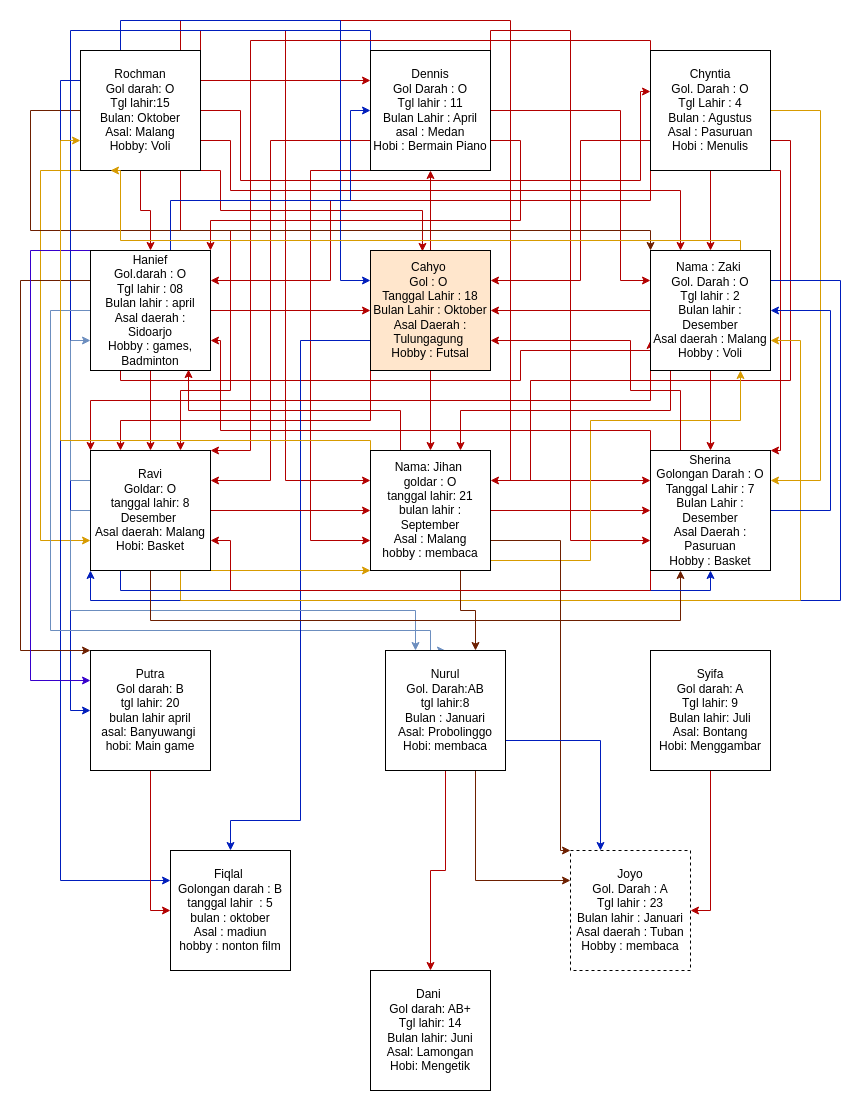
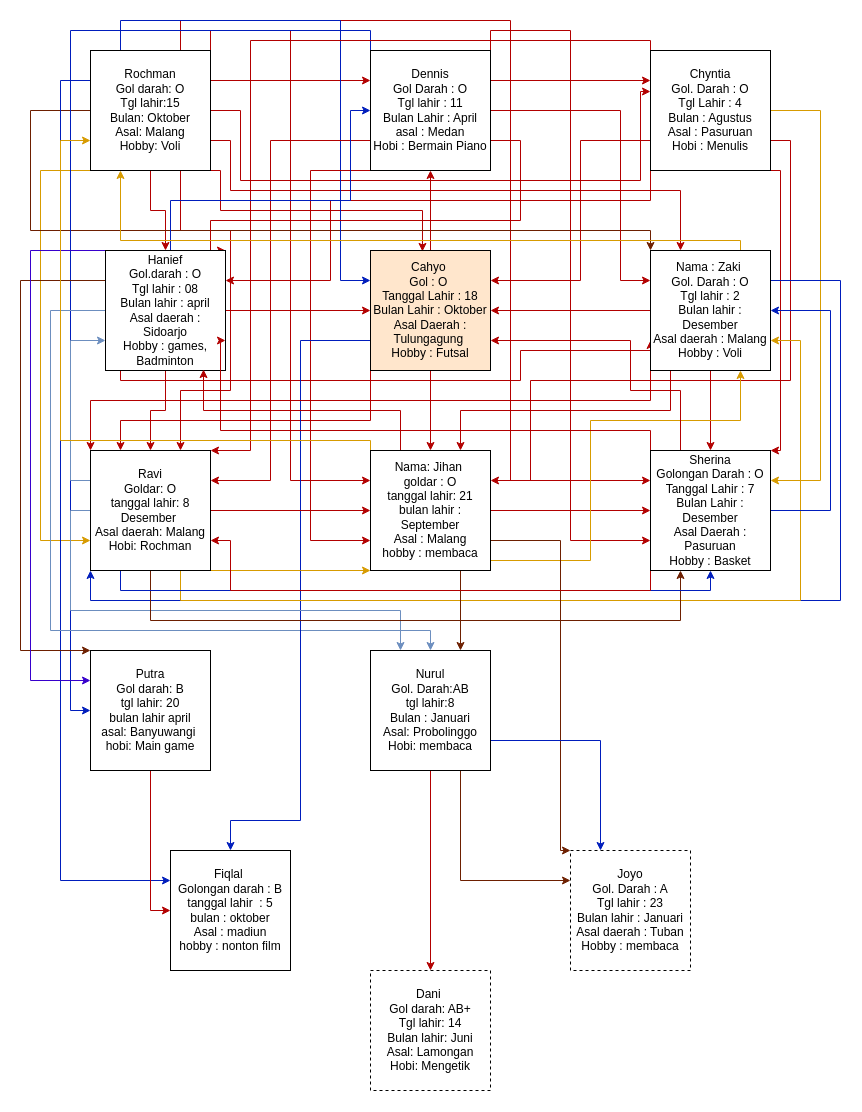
none -> (567, 81)
(141, 111) -> (151, 111)
(711, 207) -> none
(151, 311) -> (166, 311)
(151, 511) -> (151, 511)
(446, 711) -> (431, 711)
(711, 711) -> none
(711, 847) -> none
(431, 1031) -> (431, 1031)
